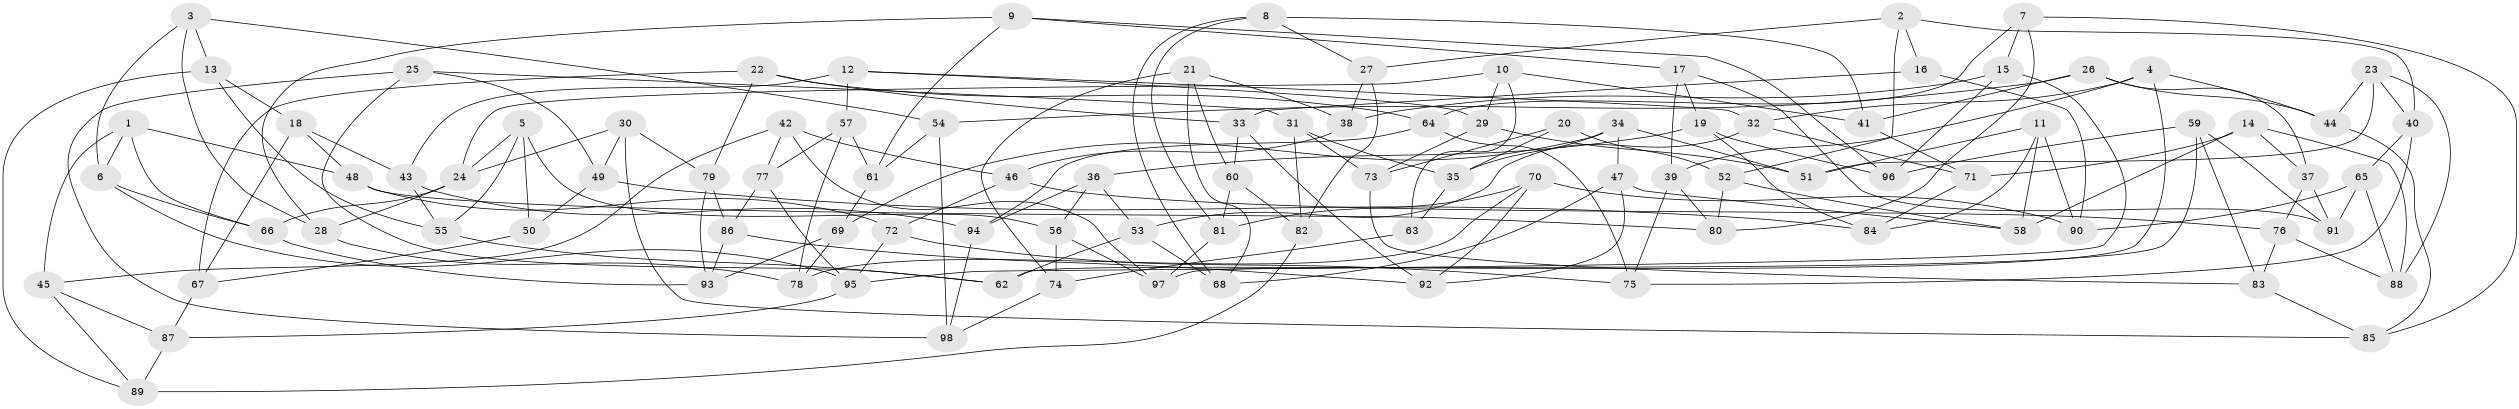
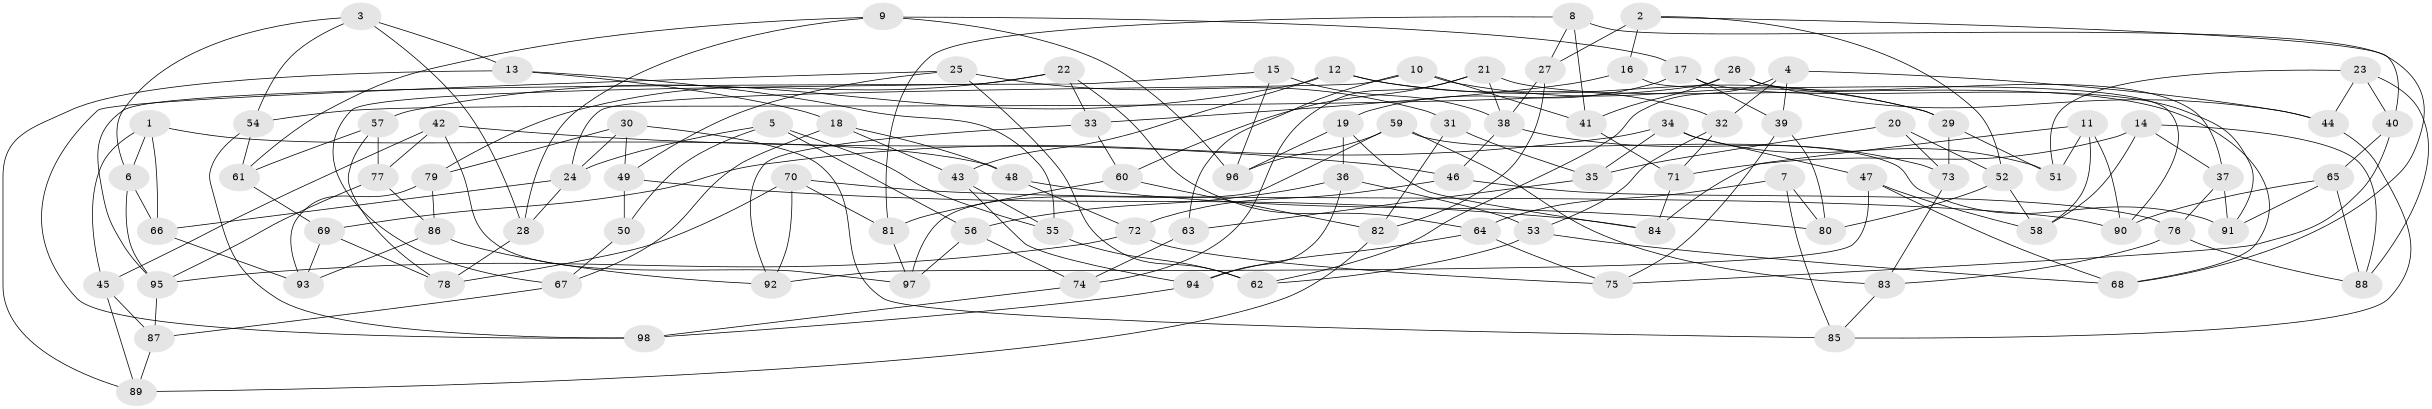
(2013, 43) -> none
(1332, 151) -> (1728, 146)
